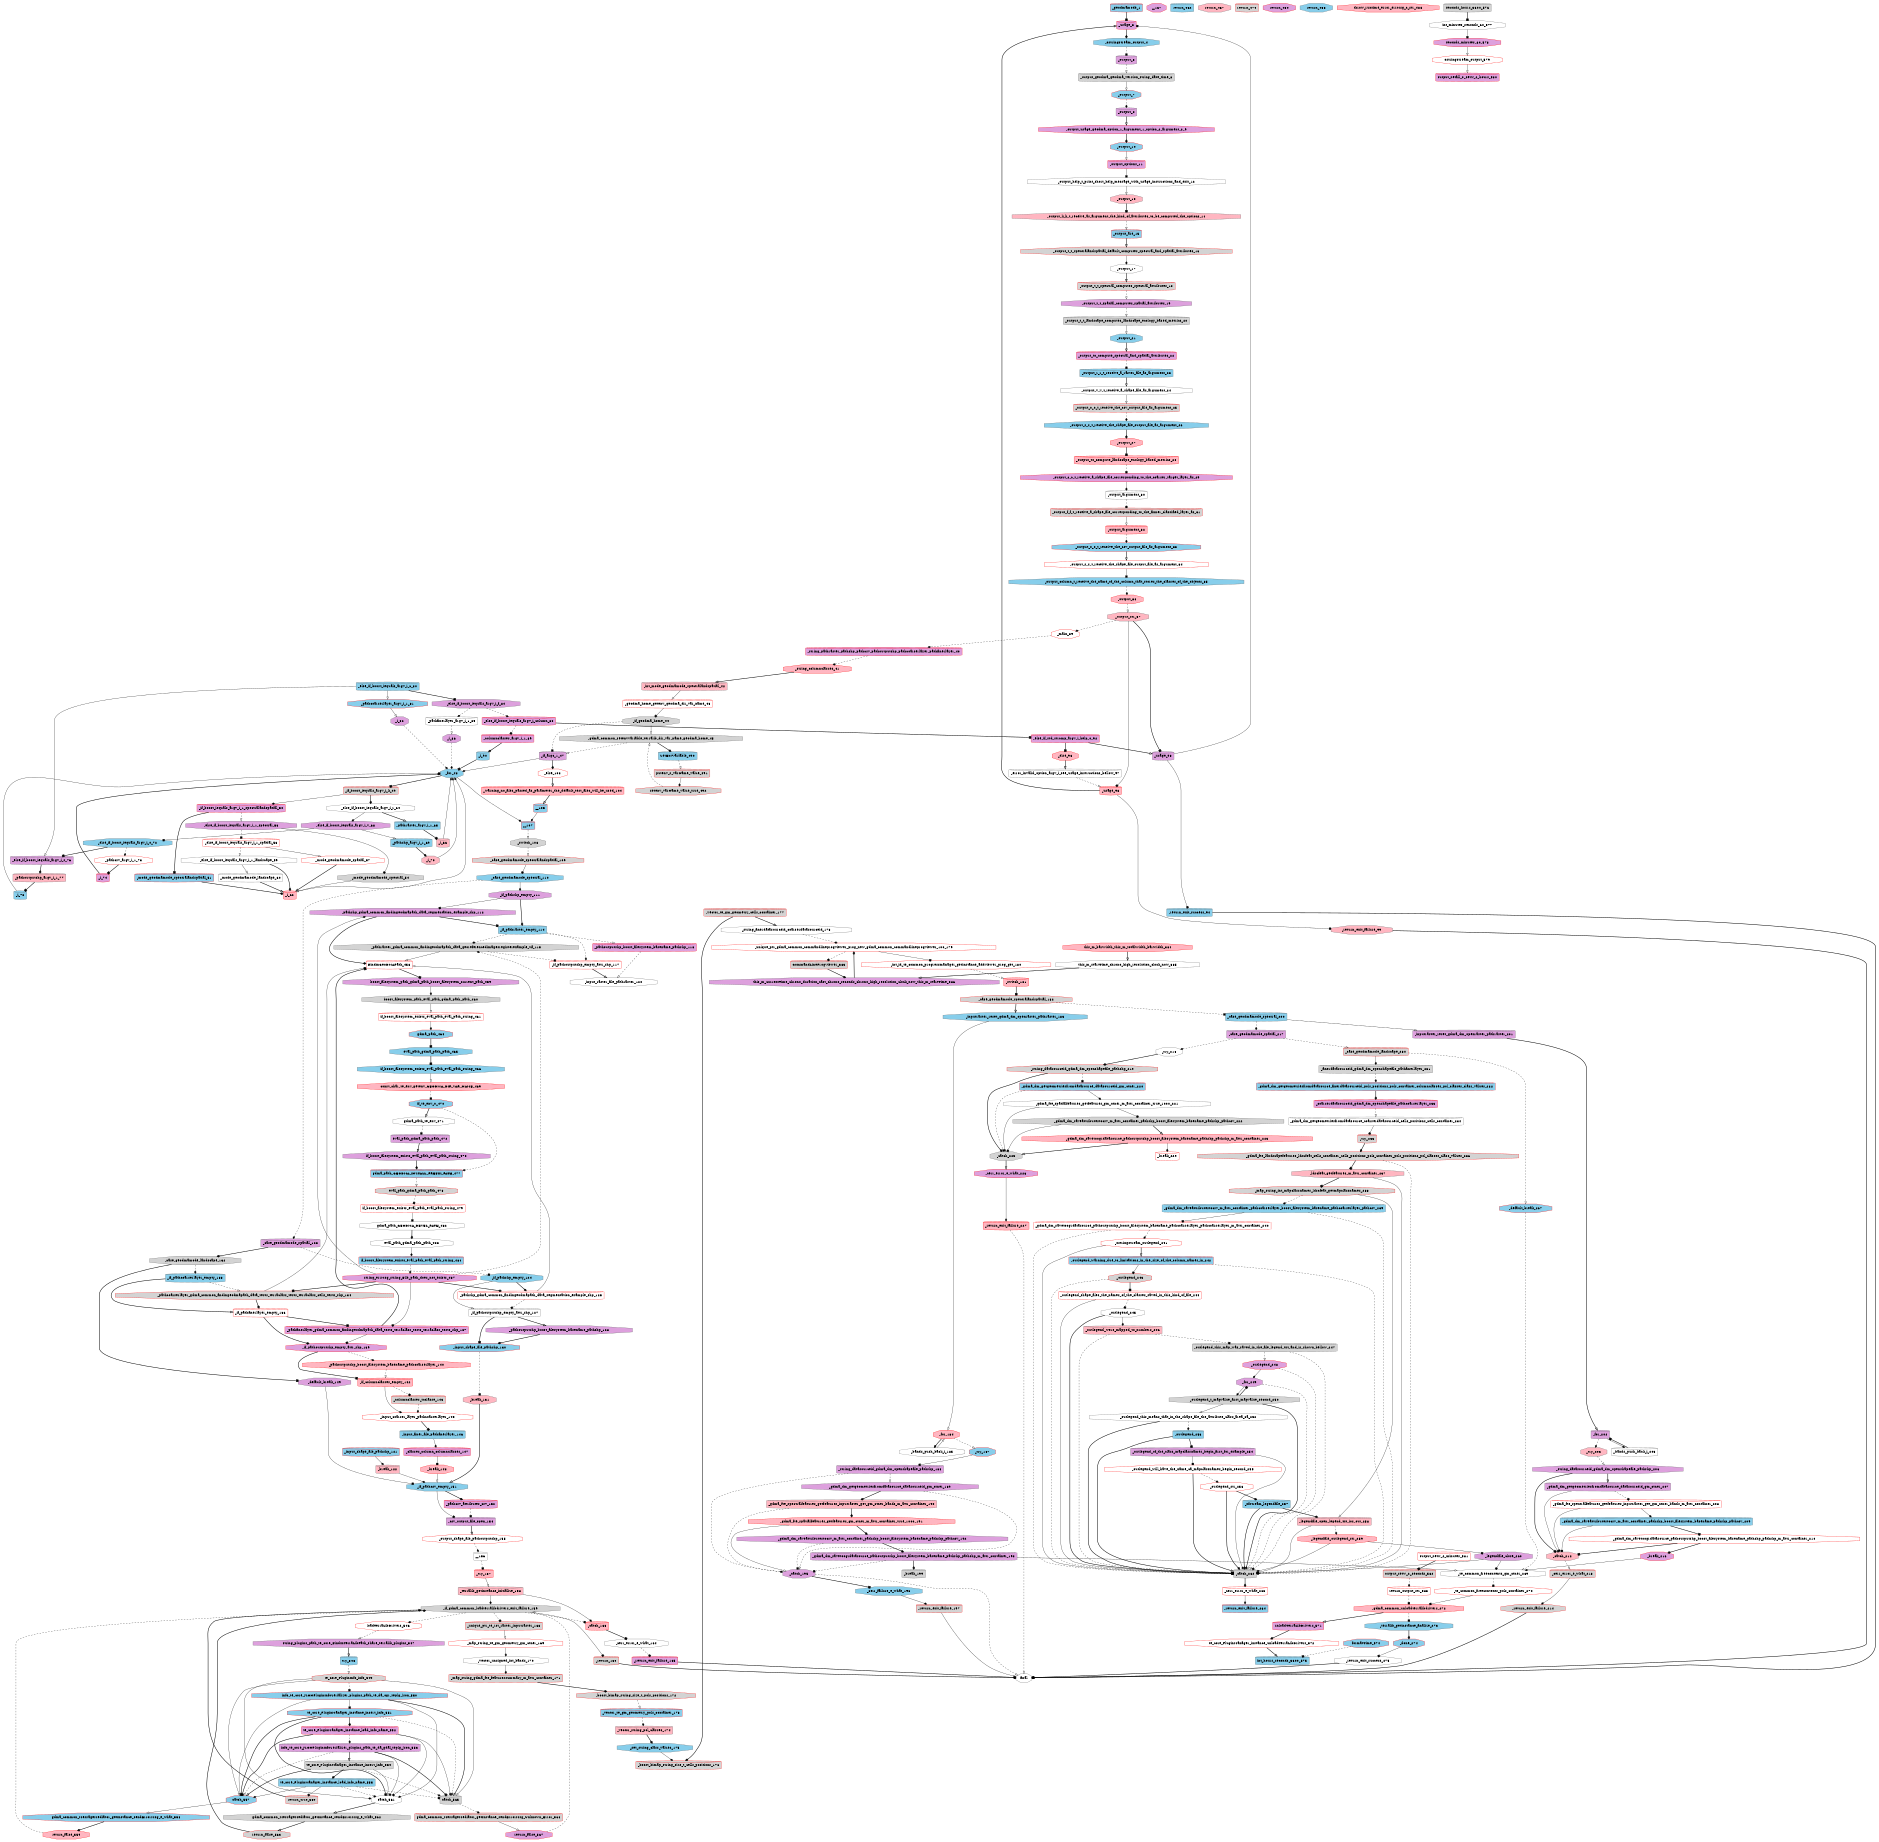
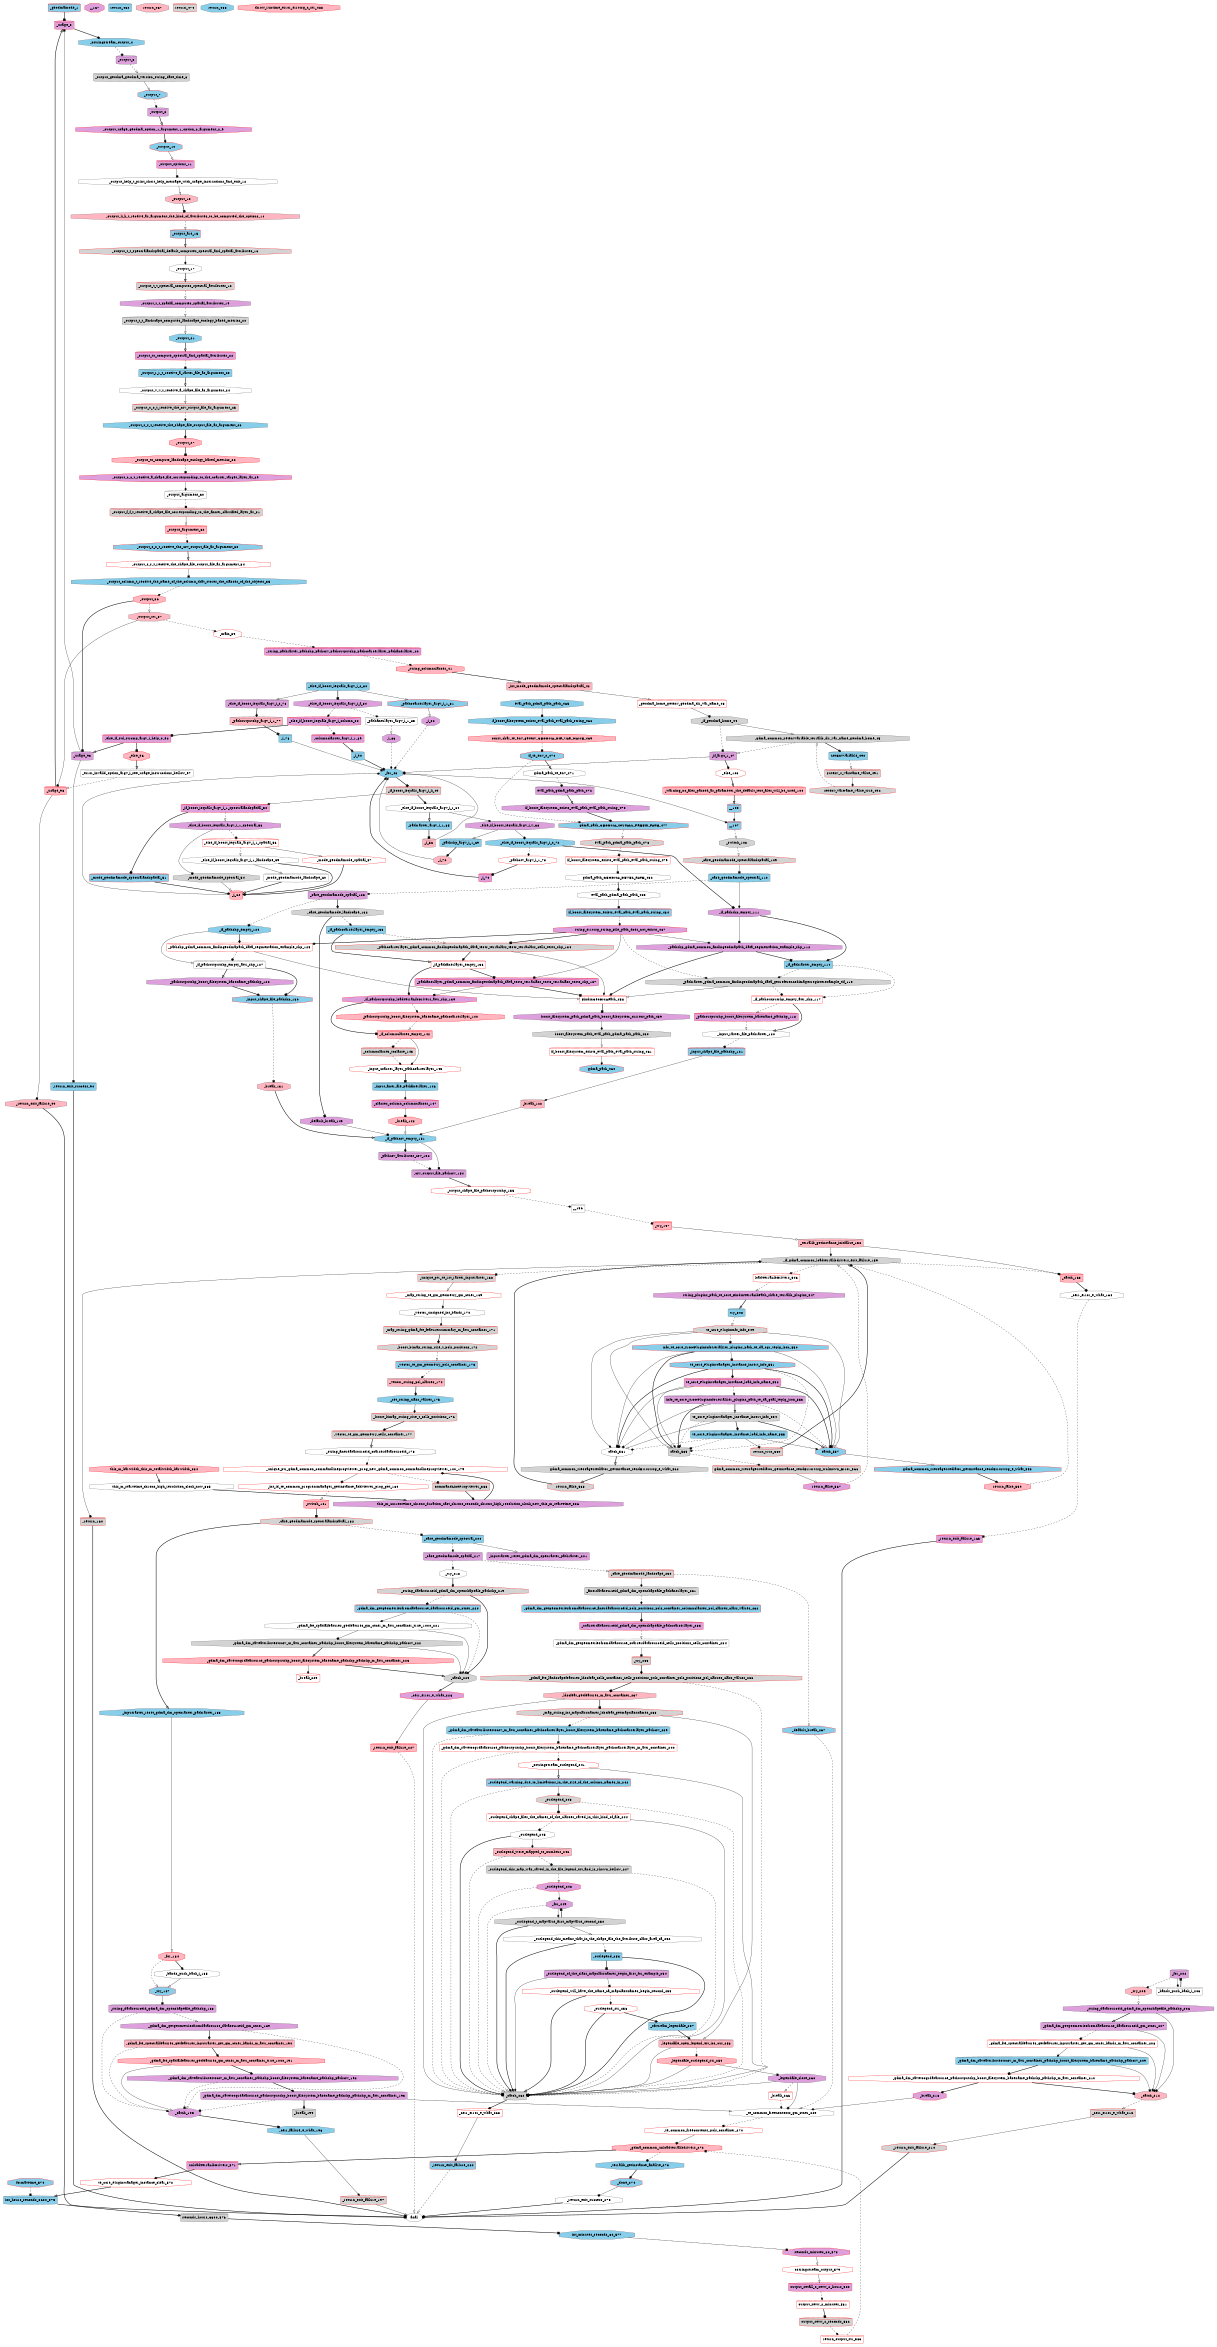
(1279, 8) -> none
(1467, 25) -> (597, 2235)
(1126, 460) -> (186, 460)
(1150, 683) -> (83, 659)
(86, 851) -> (656, 854)
(520, 878) -> (739, 878)
(580, 938) -> (768, 1008)
(431, 1042) -> none
none -> (732, 1042)
(431, 1059) -> (542, 711)
(417, 1174) -> (623, 826)
(1587, 1205) -> none
(412, 1250) -> (619, 903)
(703, 1334) -> (395, 1425)
(336, 1348) -> (410, 1000)
(940, 1444) -> (176, 1982)
(1535, 1503) -> (1174, 2050)
(471, 1504) -> (405, 1156)
(471, 1522) -> (439, 1174)
(1246, 1535) -> none
(946, 1589) -> (434, 2190)
(388, 1626) -> (776, 1278)
(1262, 1643) -> (136, 2183)
none -> (781, 2096)
none -> (117, 2210)
none -> (821, 2294)
